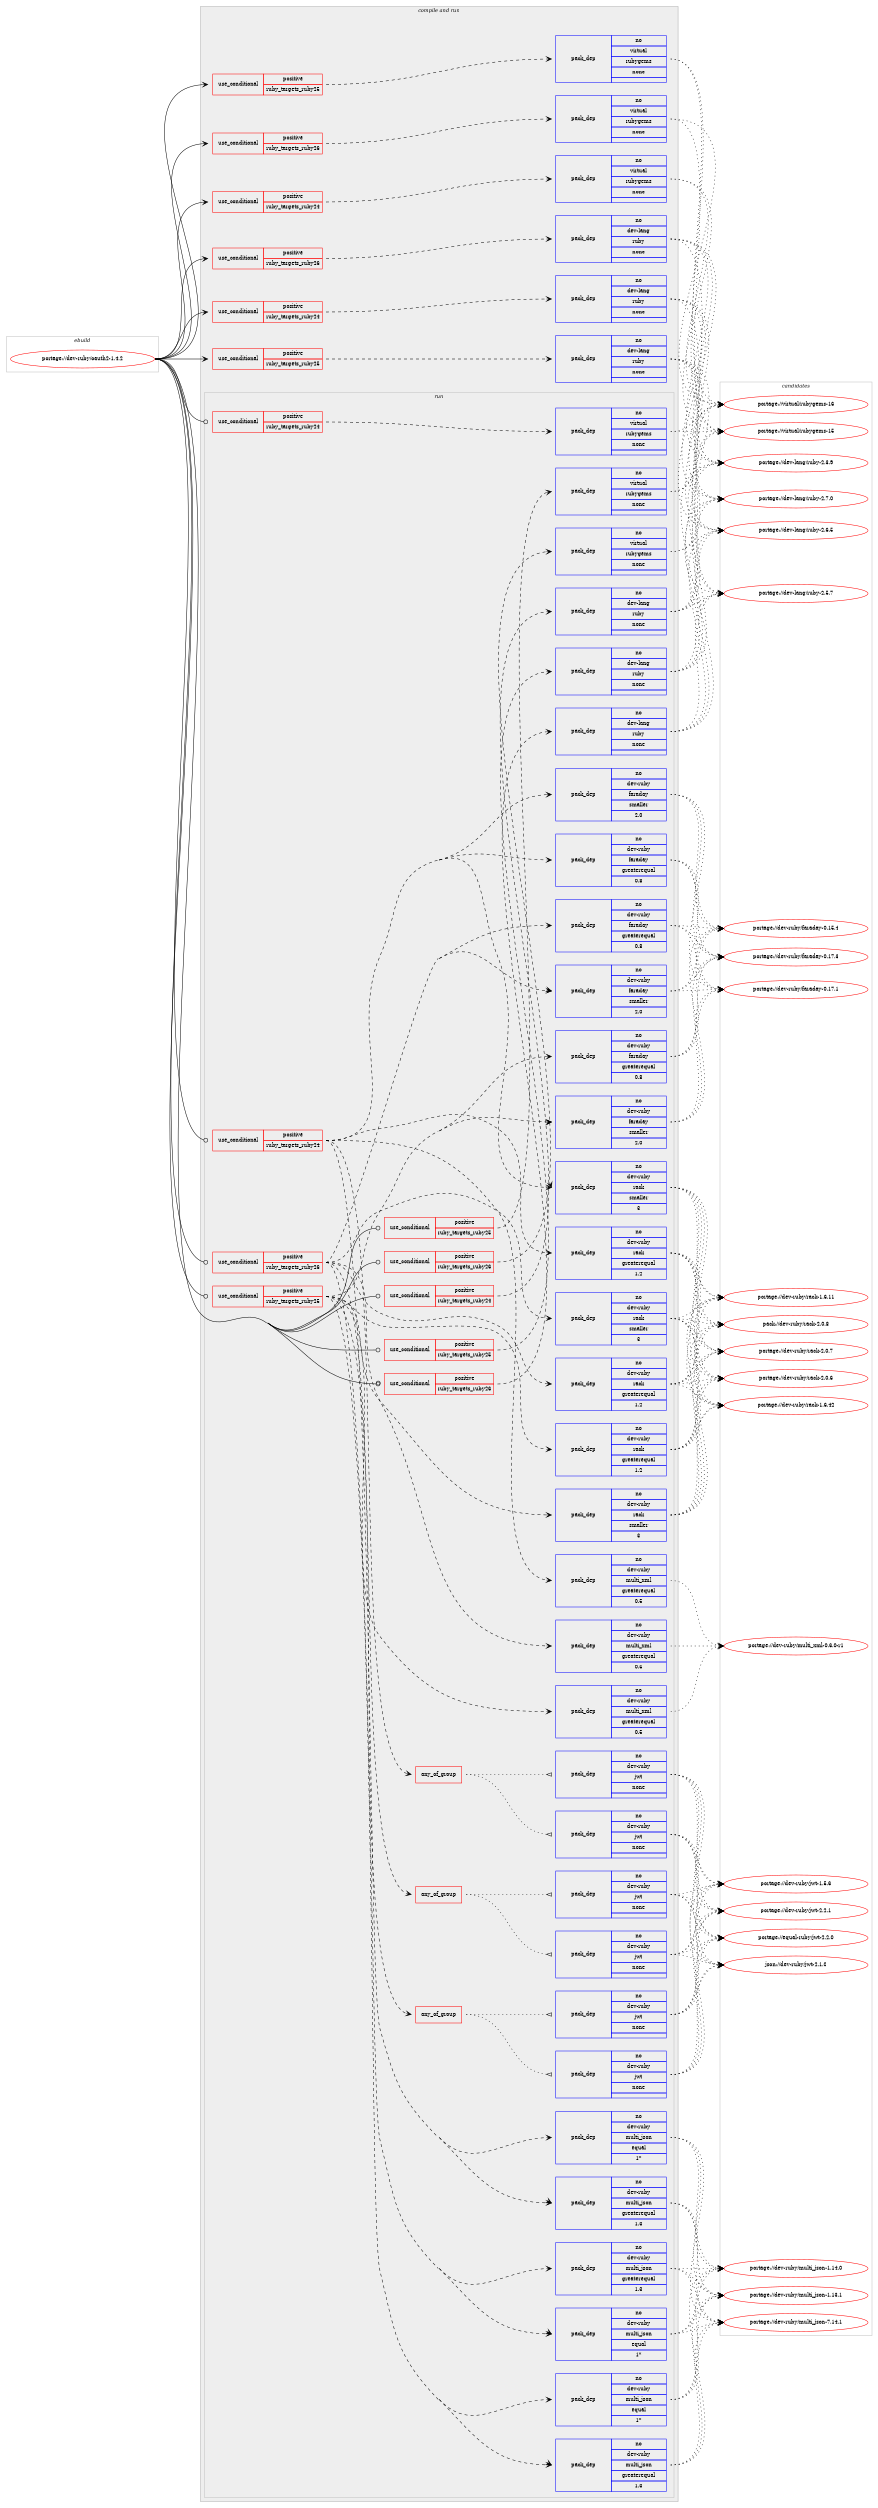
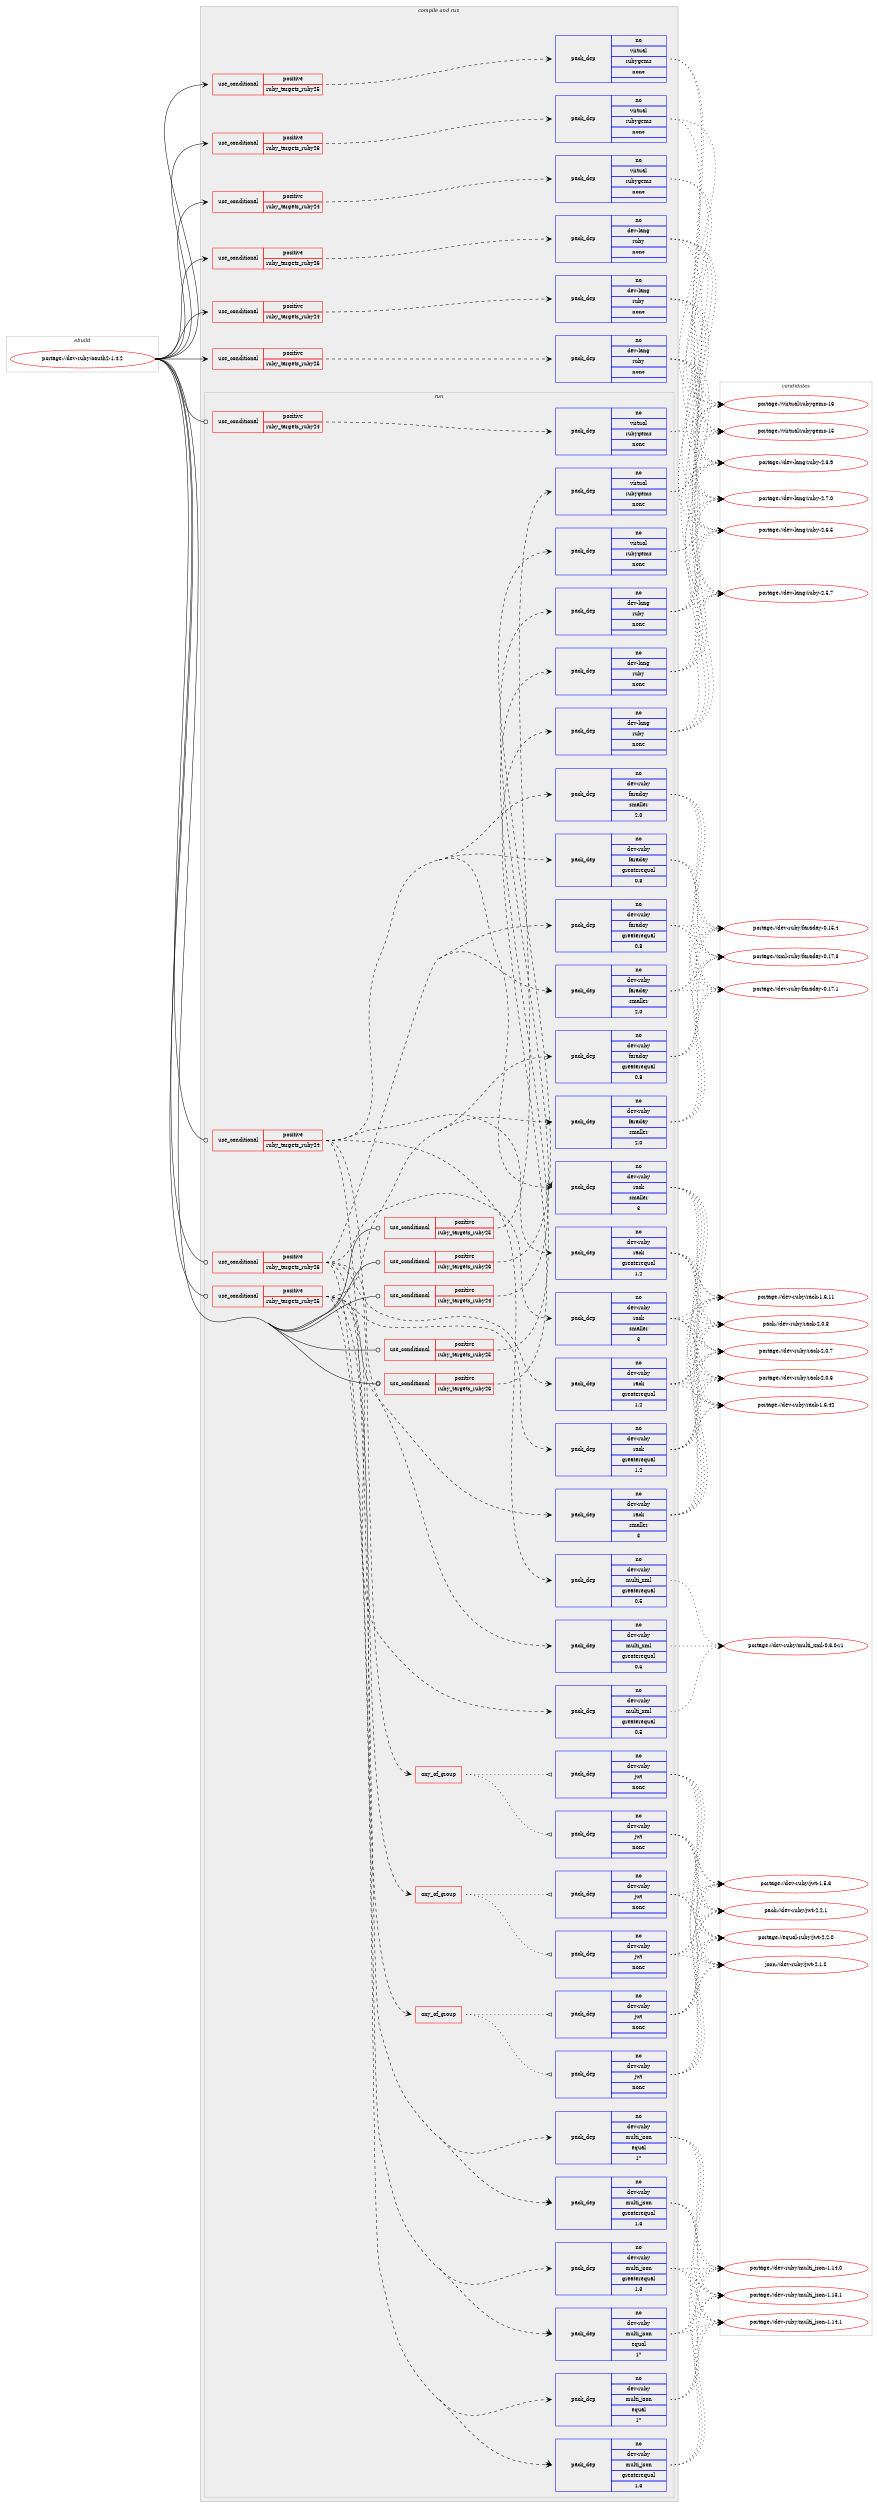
(796, 957) -> (796, 957)
(796, 1911) -> (796, 1911)
(796, 2322) -> (796, 2322)
